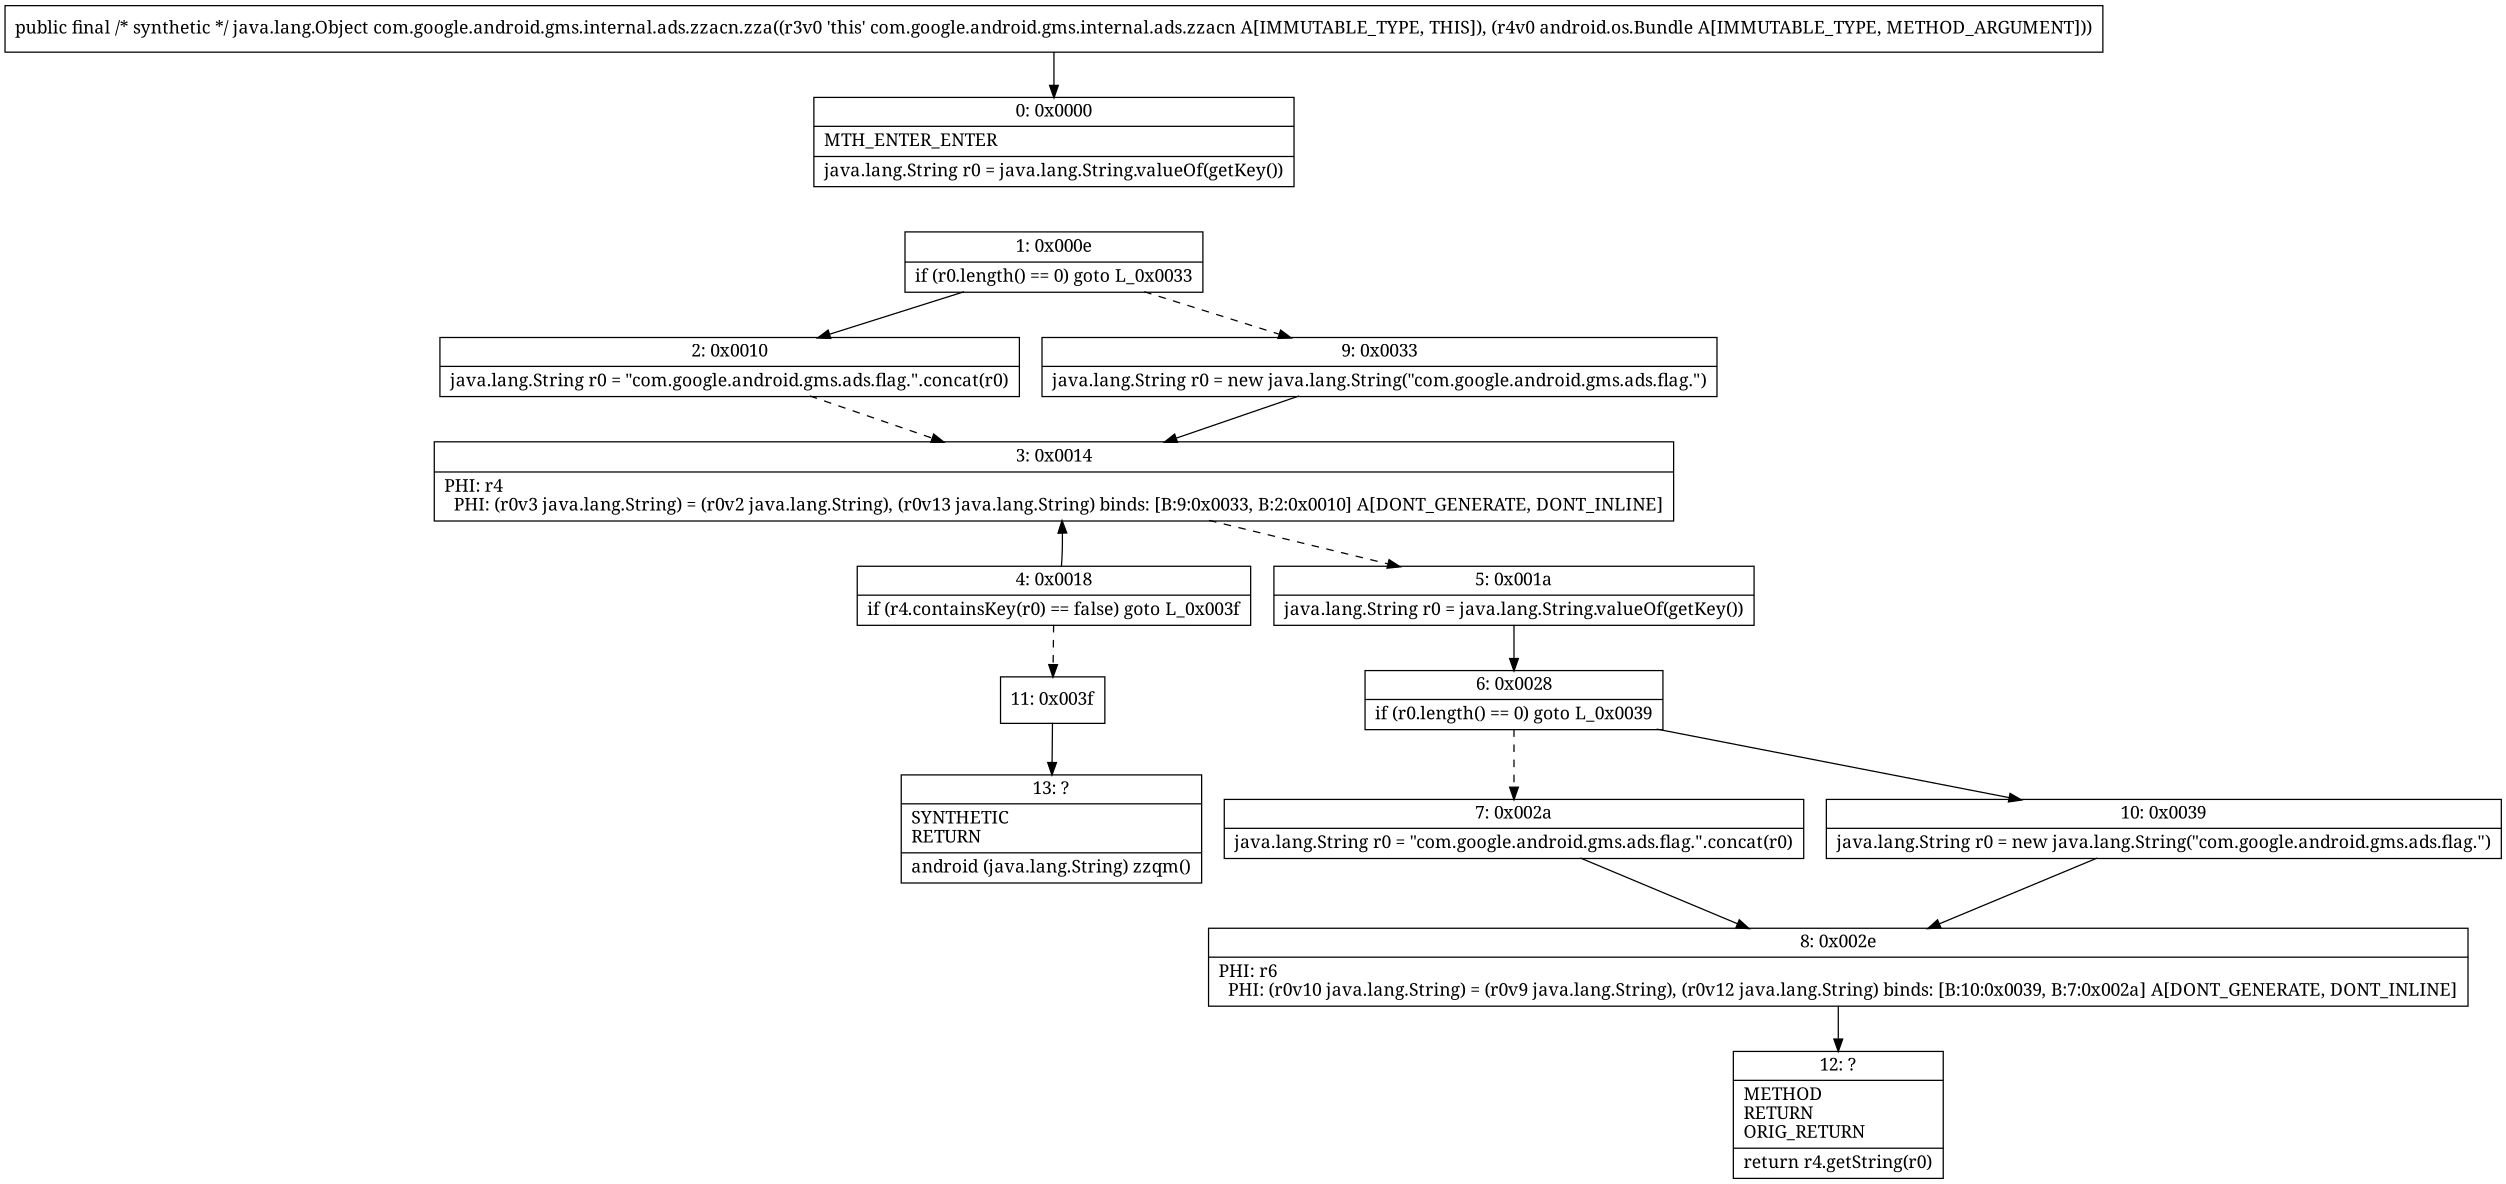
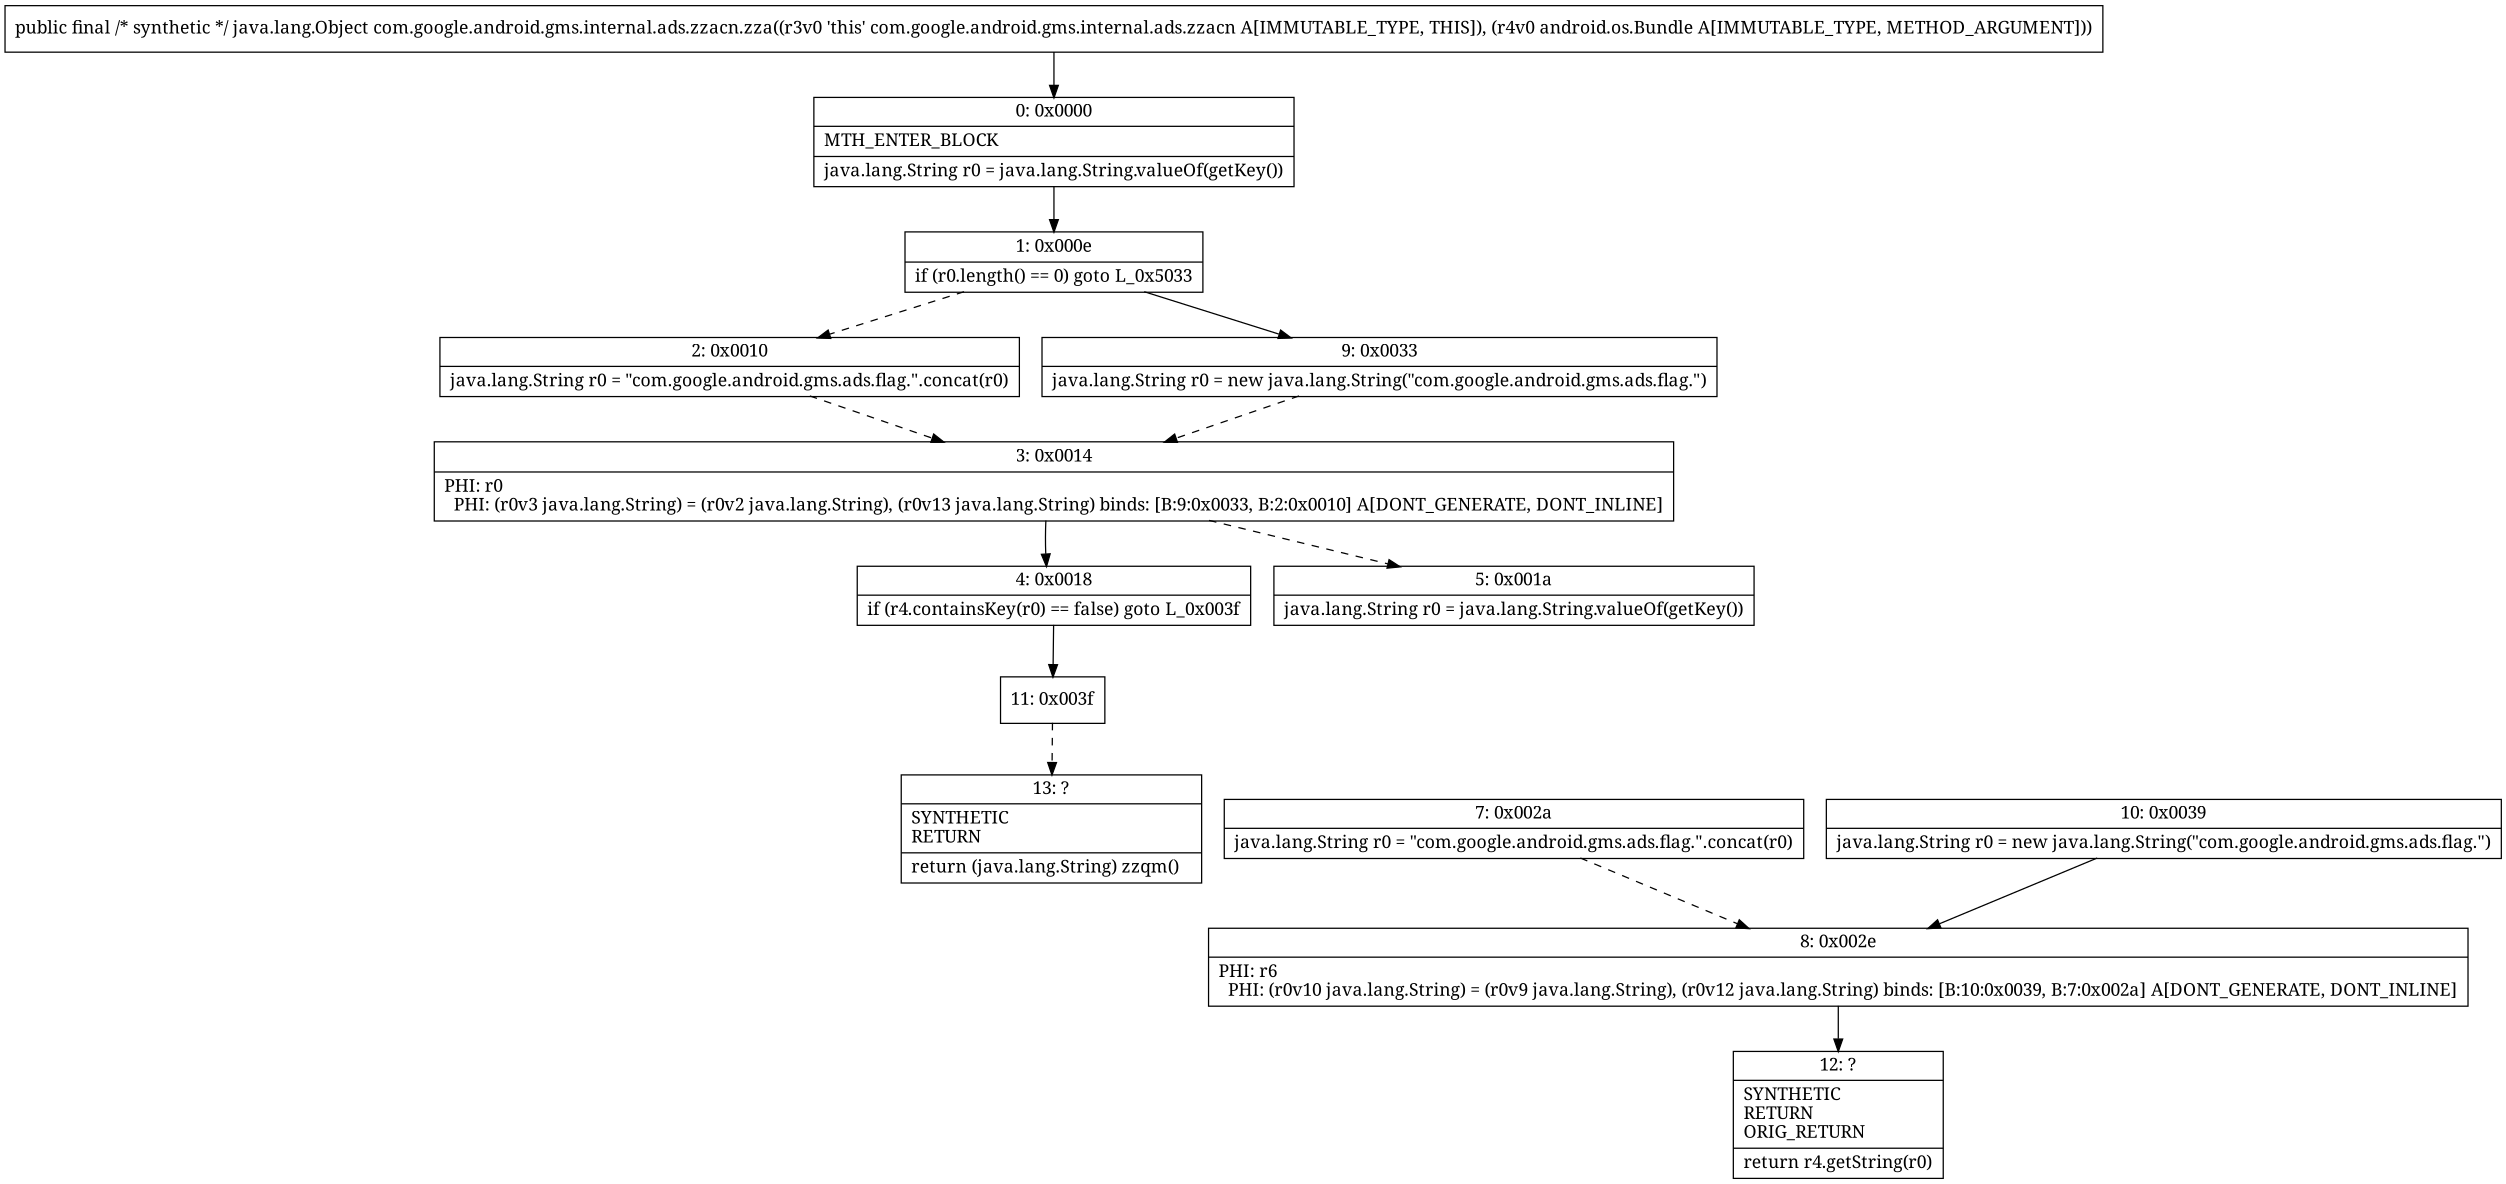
(911, 141) -> (911, 141)
none -> (1054, 203)
(1054, 277) -> (1054, 277)
(897, 313) -> (897, 313)
(1212, 313) -> (1212, 313)
(1238, 417) -> (1238, 417)
(476, 486) -> (476, 486)
(1062, 550) -> (1045, 537)
(1053, 645) -> (1053, 645)
(1514, 700) -> none
(1052, 743) -> (1052, 743)
(1051, 867) -> (1046, 867)
(1659, 891) -> (1659, 891)
(1784, 1095) -> (1792, 1095)
